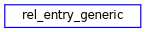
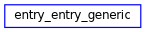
(73, 16) -> (73, 16)
